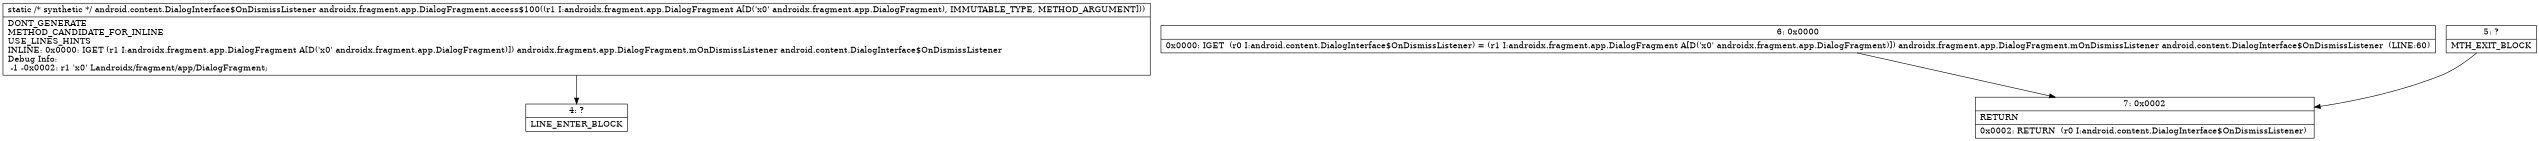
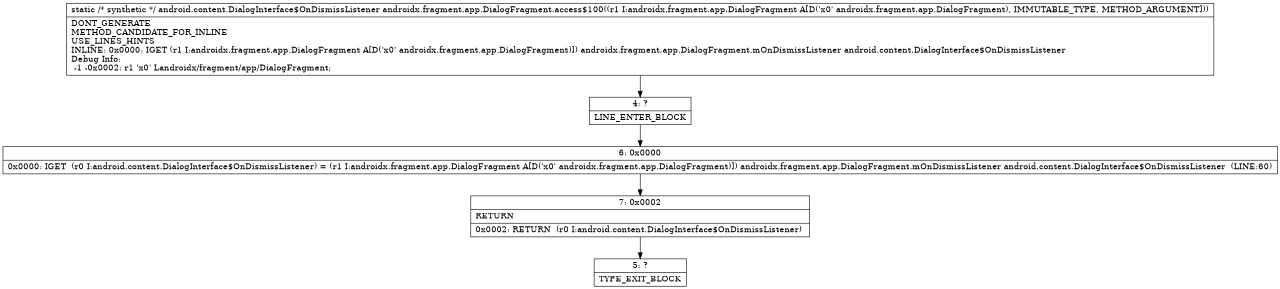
(2491, 46) -> (640, 279)
(2402, 89) -> (640, 245)
none -> (640, 133)
